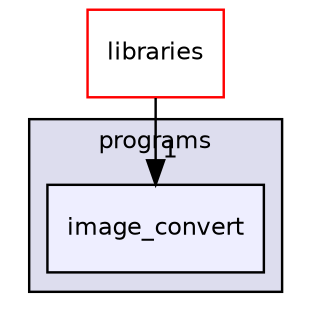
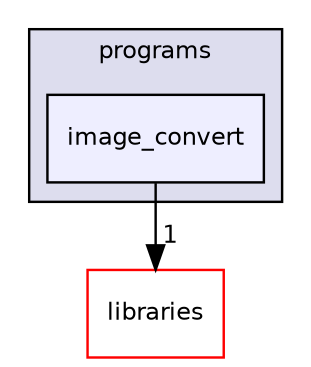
(156, 134) -> (156, 217)
